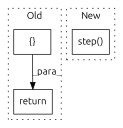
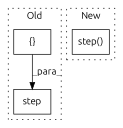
(33, 102) -> (32, 102)
